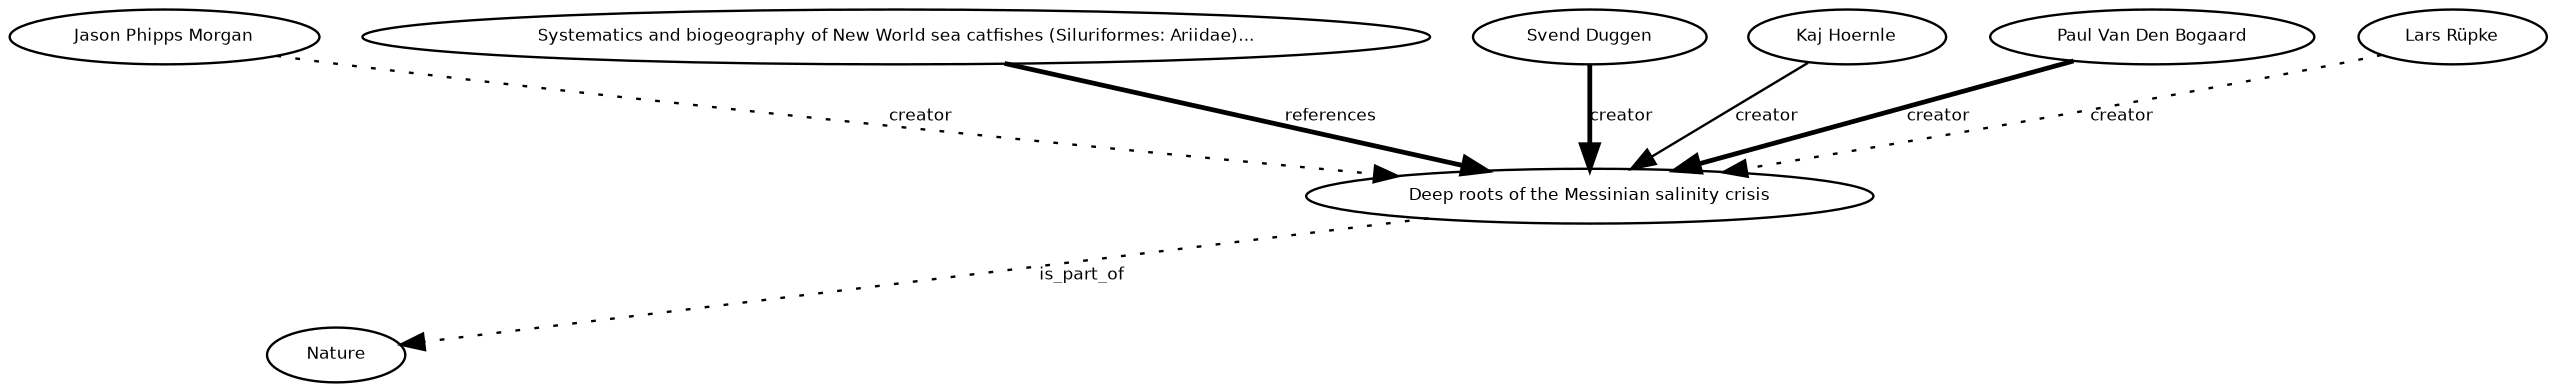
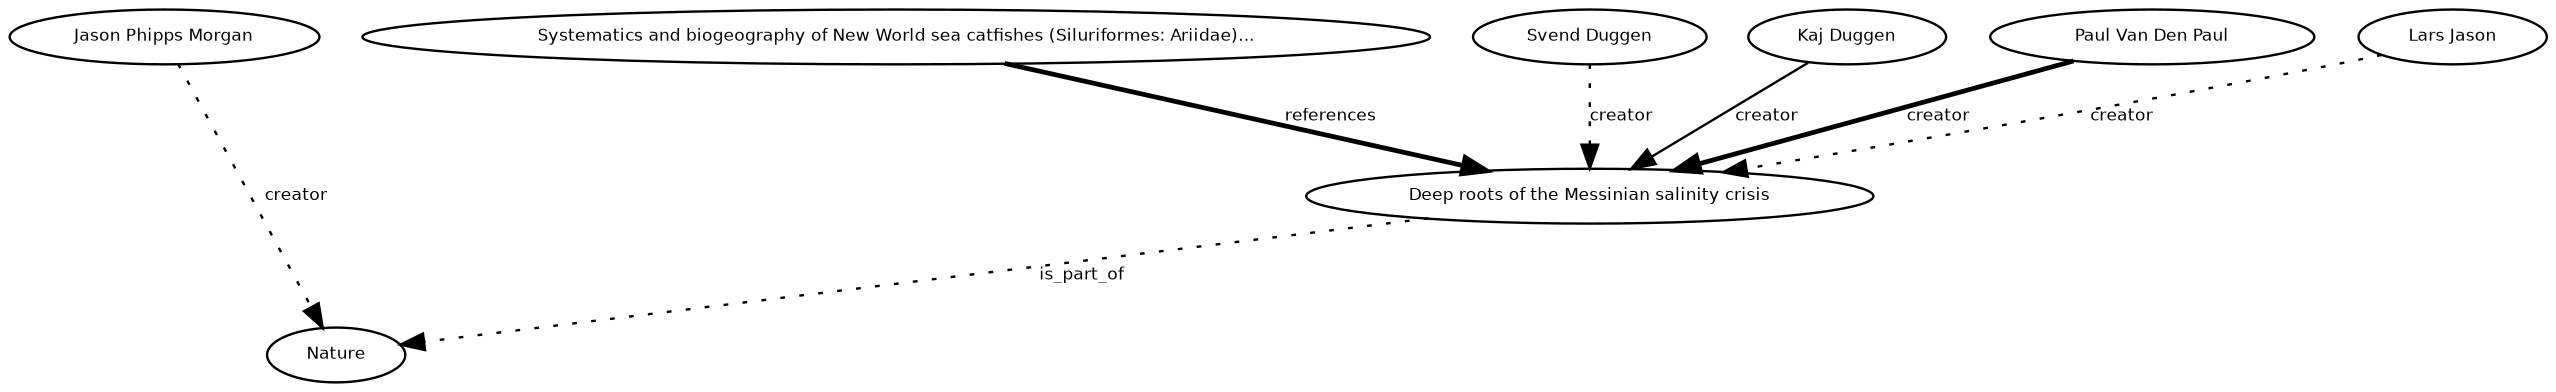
(1847, 37) -> (1847, 37)
(2152, 37) -> (2152, 37)
(2453, 37) -> (2453, 37)
(1590, 104) -> (1590, 104)
(825, 119) -> (245, 185)
